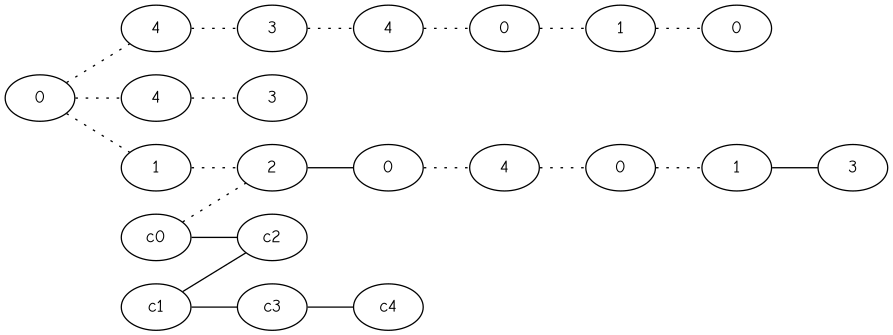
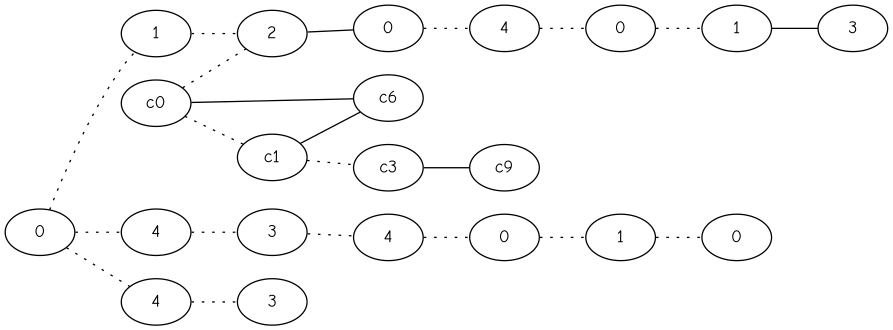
none -> (214, 130)
(272, 237) -> (388, 98)
(214, 307) -> (330, 163)
(388, 307) -> (504, 168)
